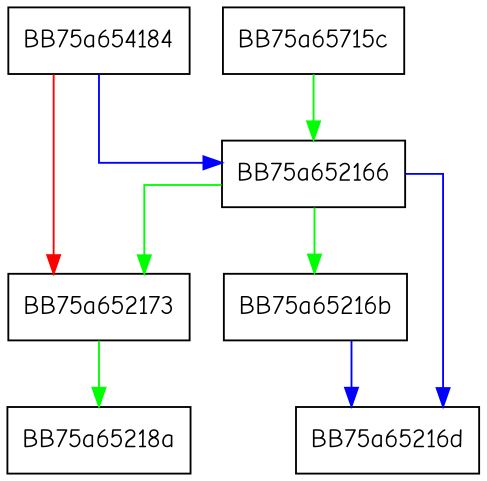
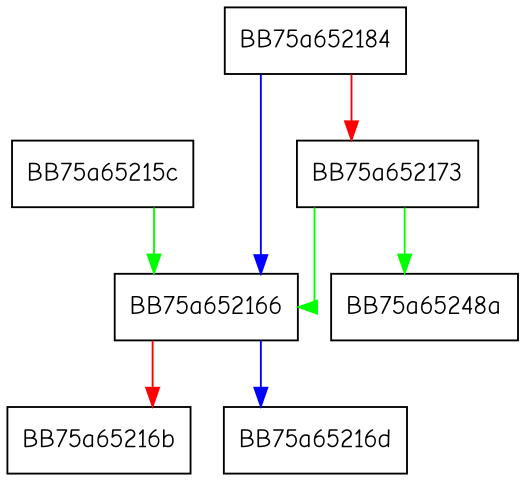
(99, 41) -> (315, 41)
(314, 41) -> (103, 174)
(148, 185) -> (314, 258)
(314, 231) -> (153, 364)
(352, 364) -> none
(99, 440) -> (425, 307)
